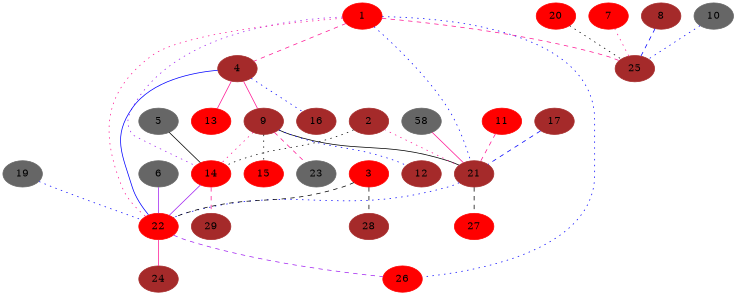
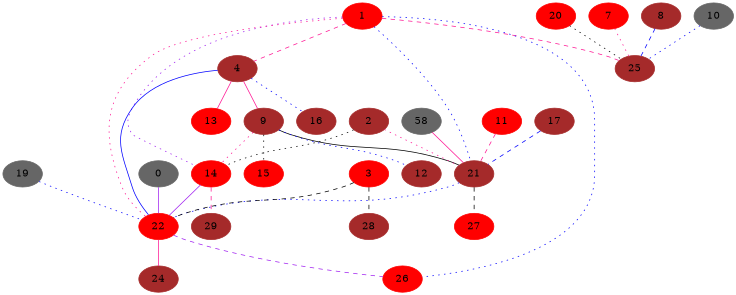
(159, 121) -> none
(159, 174) -> (159, 174)
(316, 174) -> none
